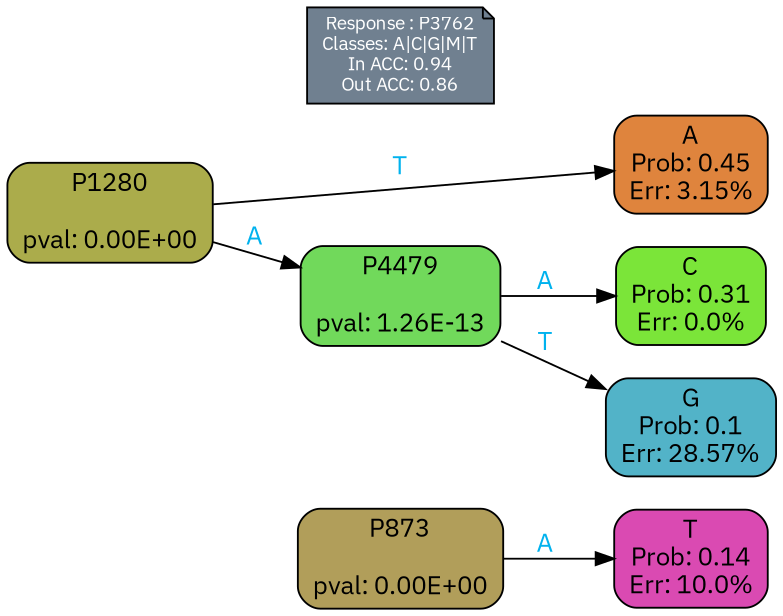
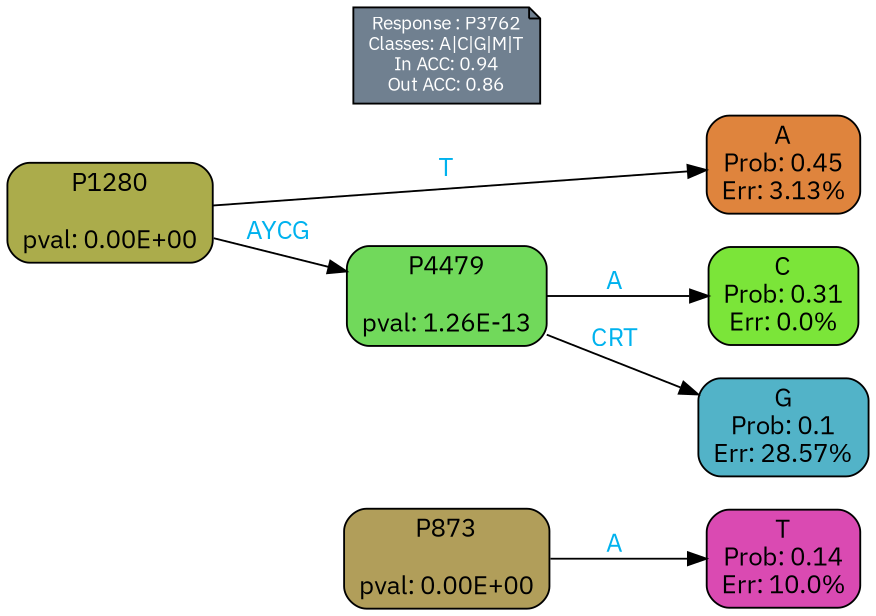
(691, 165) -> (783, 165)
(255, 238) -> (278, 232)
(546, 343) -> (615, 339)
